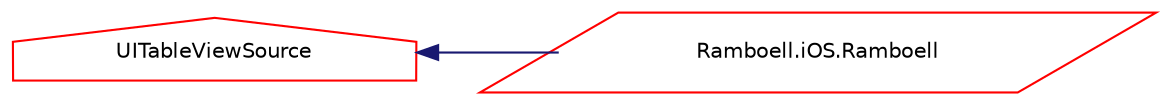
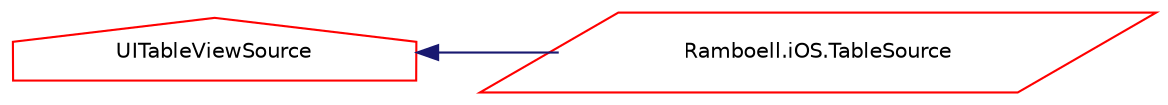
(818, 53) -> (818, 53)
